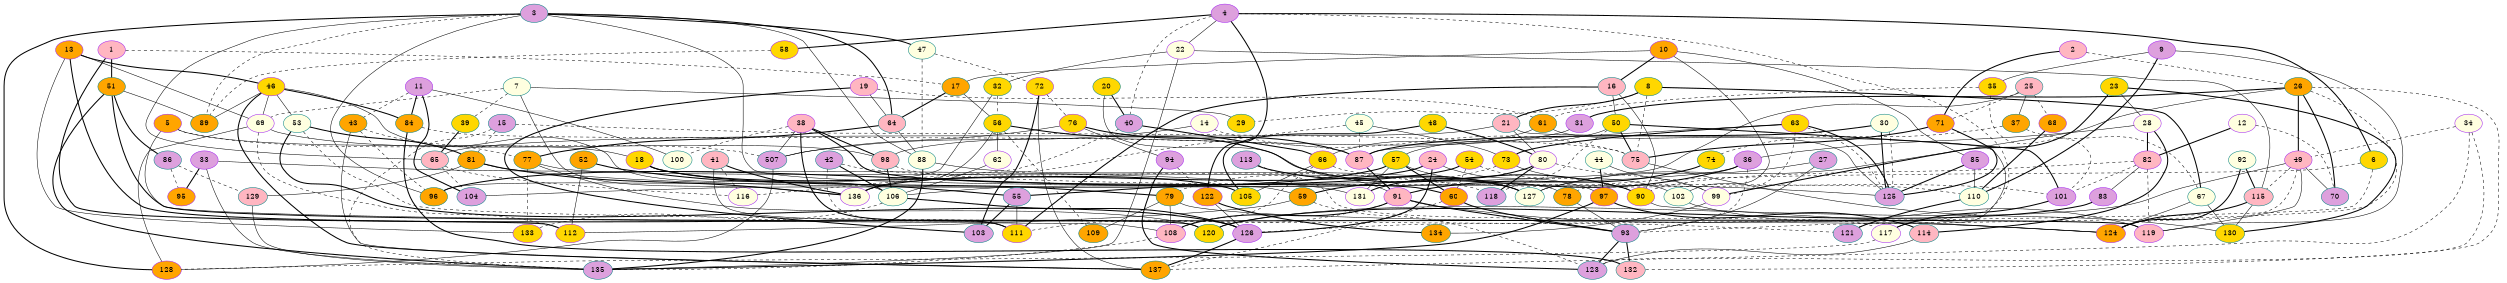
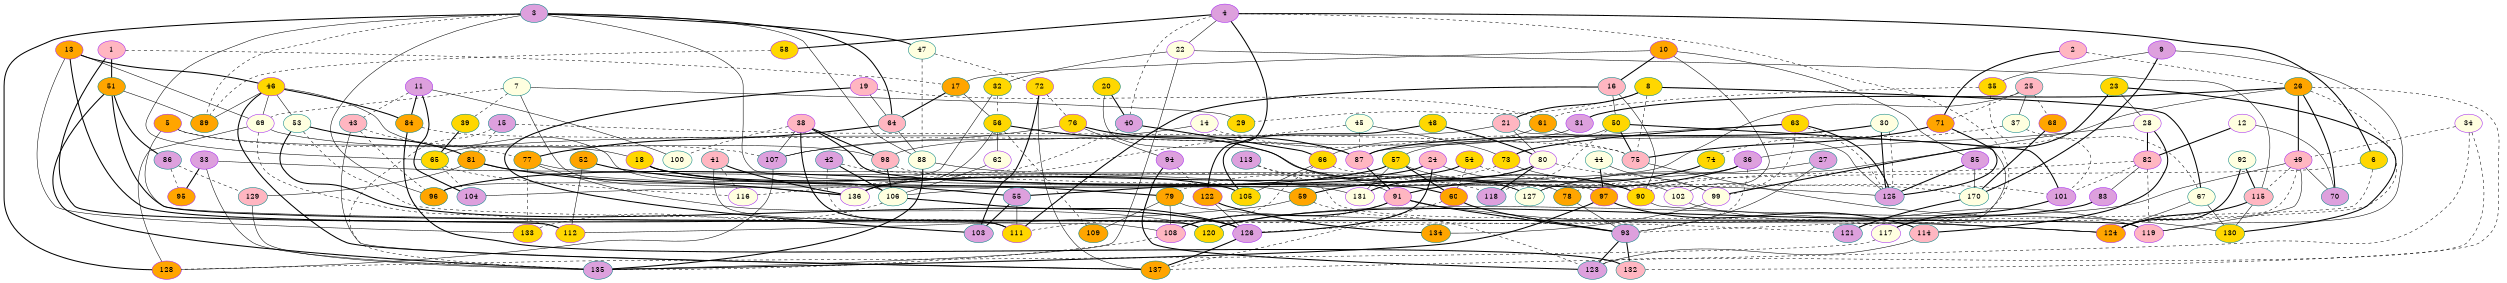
(353, 123) -> (353, 123)
(2016, 123) -> (2016, 123)
(2306, 143) -> (2306, 143)
(435, 160) -> (435, 160)
(772, 160) -> (772, 160)
(1388, 177) -> (1388, 177)
(1679, 197) -> (1679, 197)
(1974, 197) -> (1974, 197)
